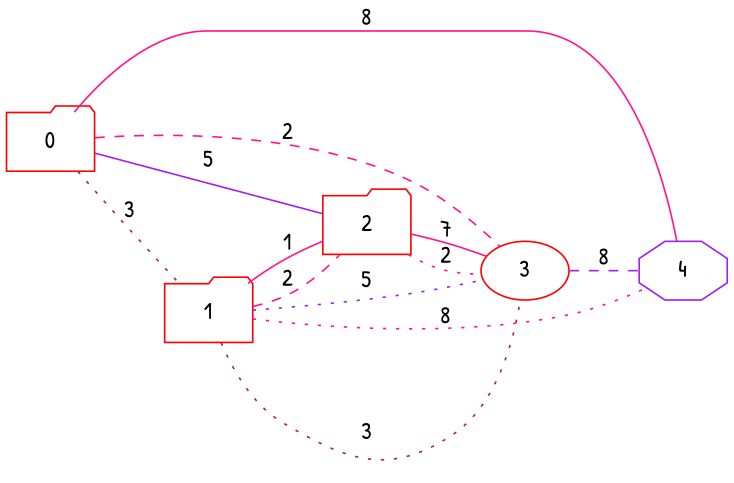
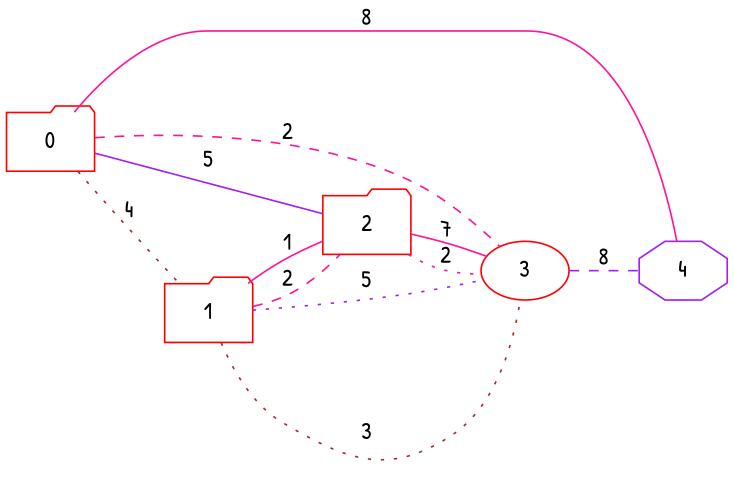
(130, 211) -> (130, 211)
(452, 328) -> none
